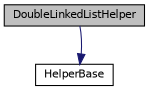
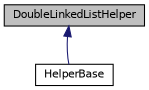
(81, 40) -> (67, 51)
